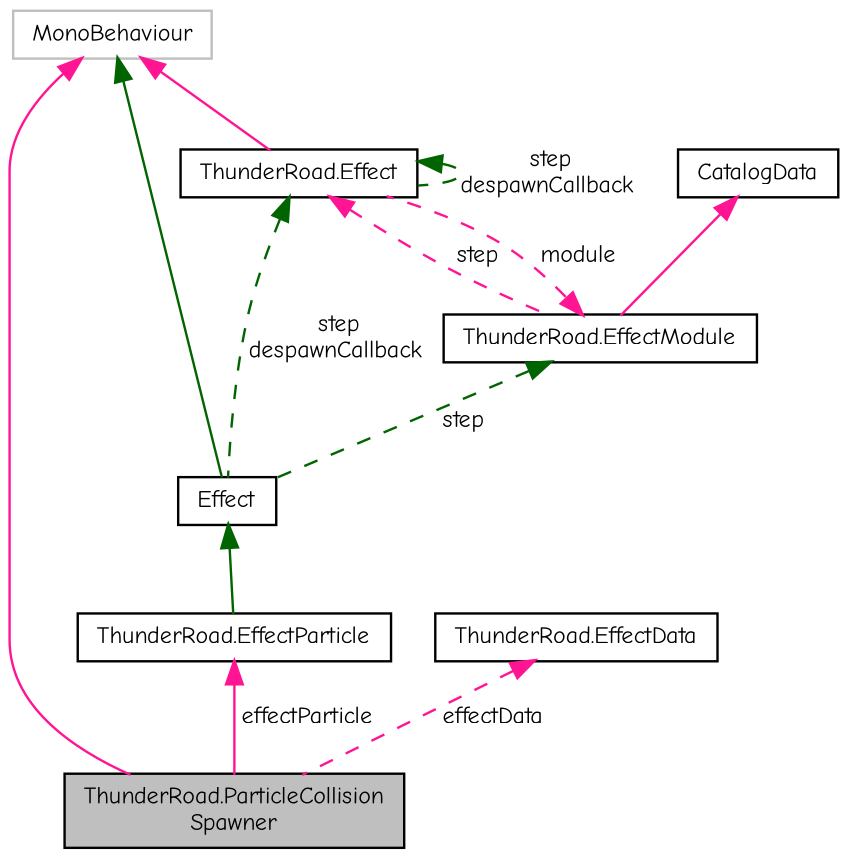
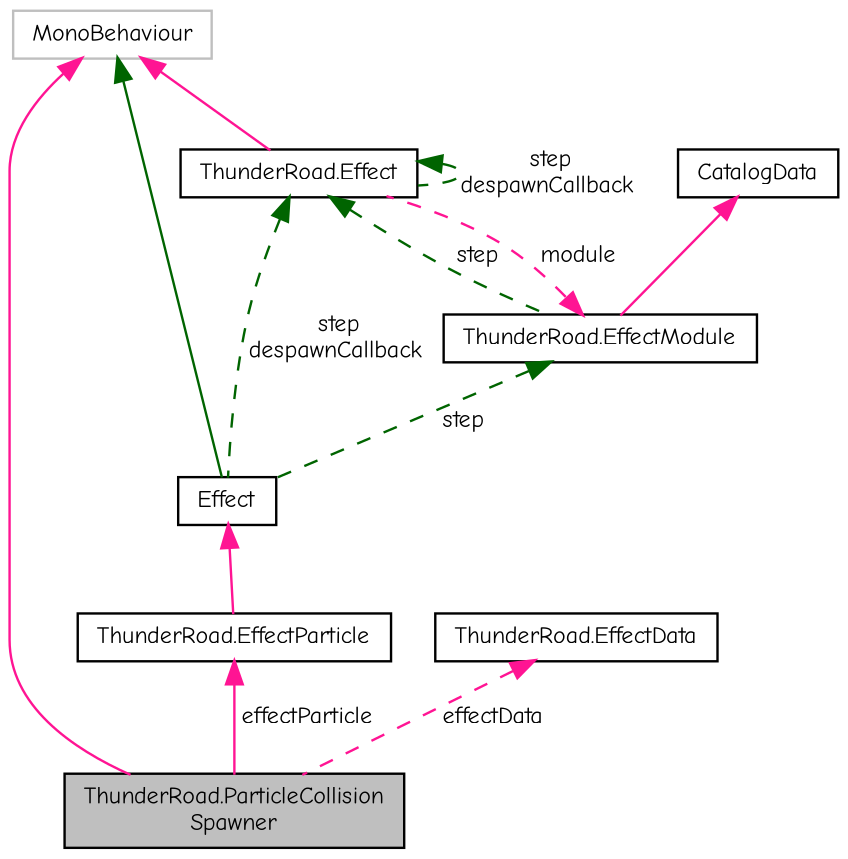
(447, 268) -> (447, 268)
(231, 581) -> (231, 581)
